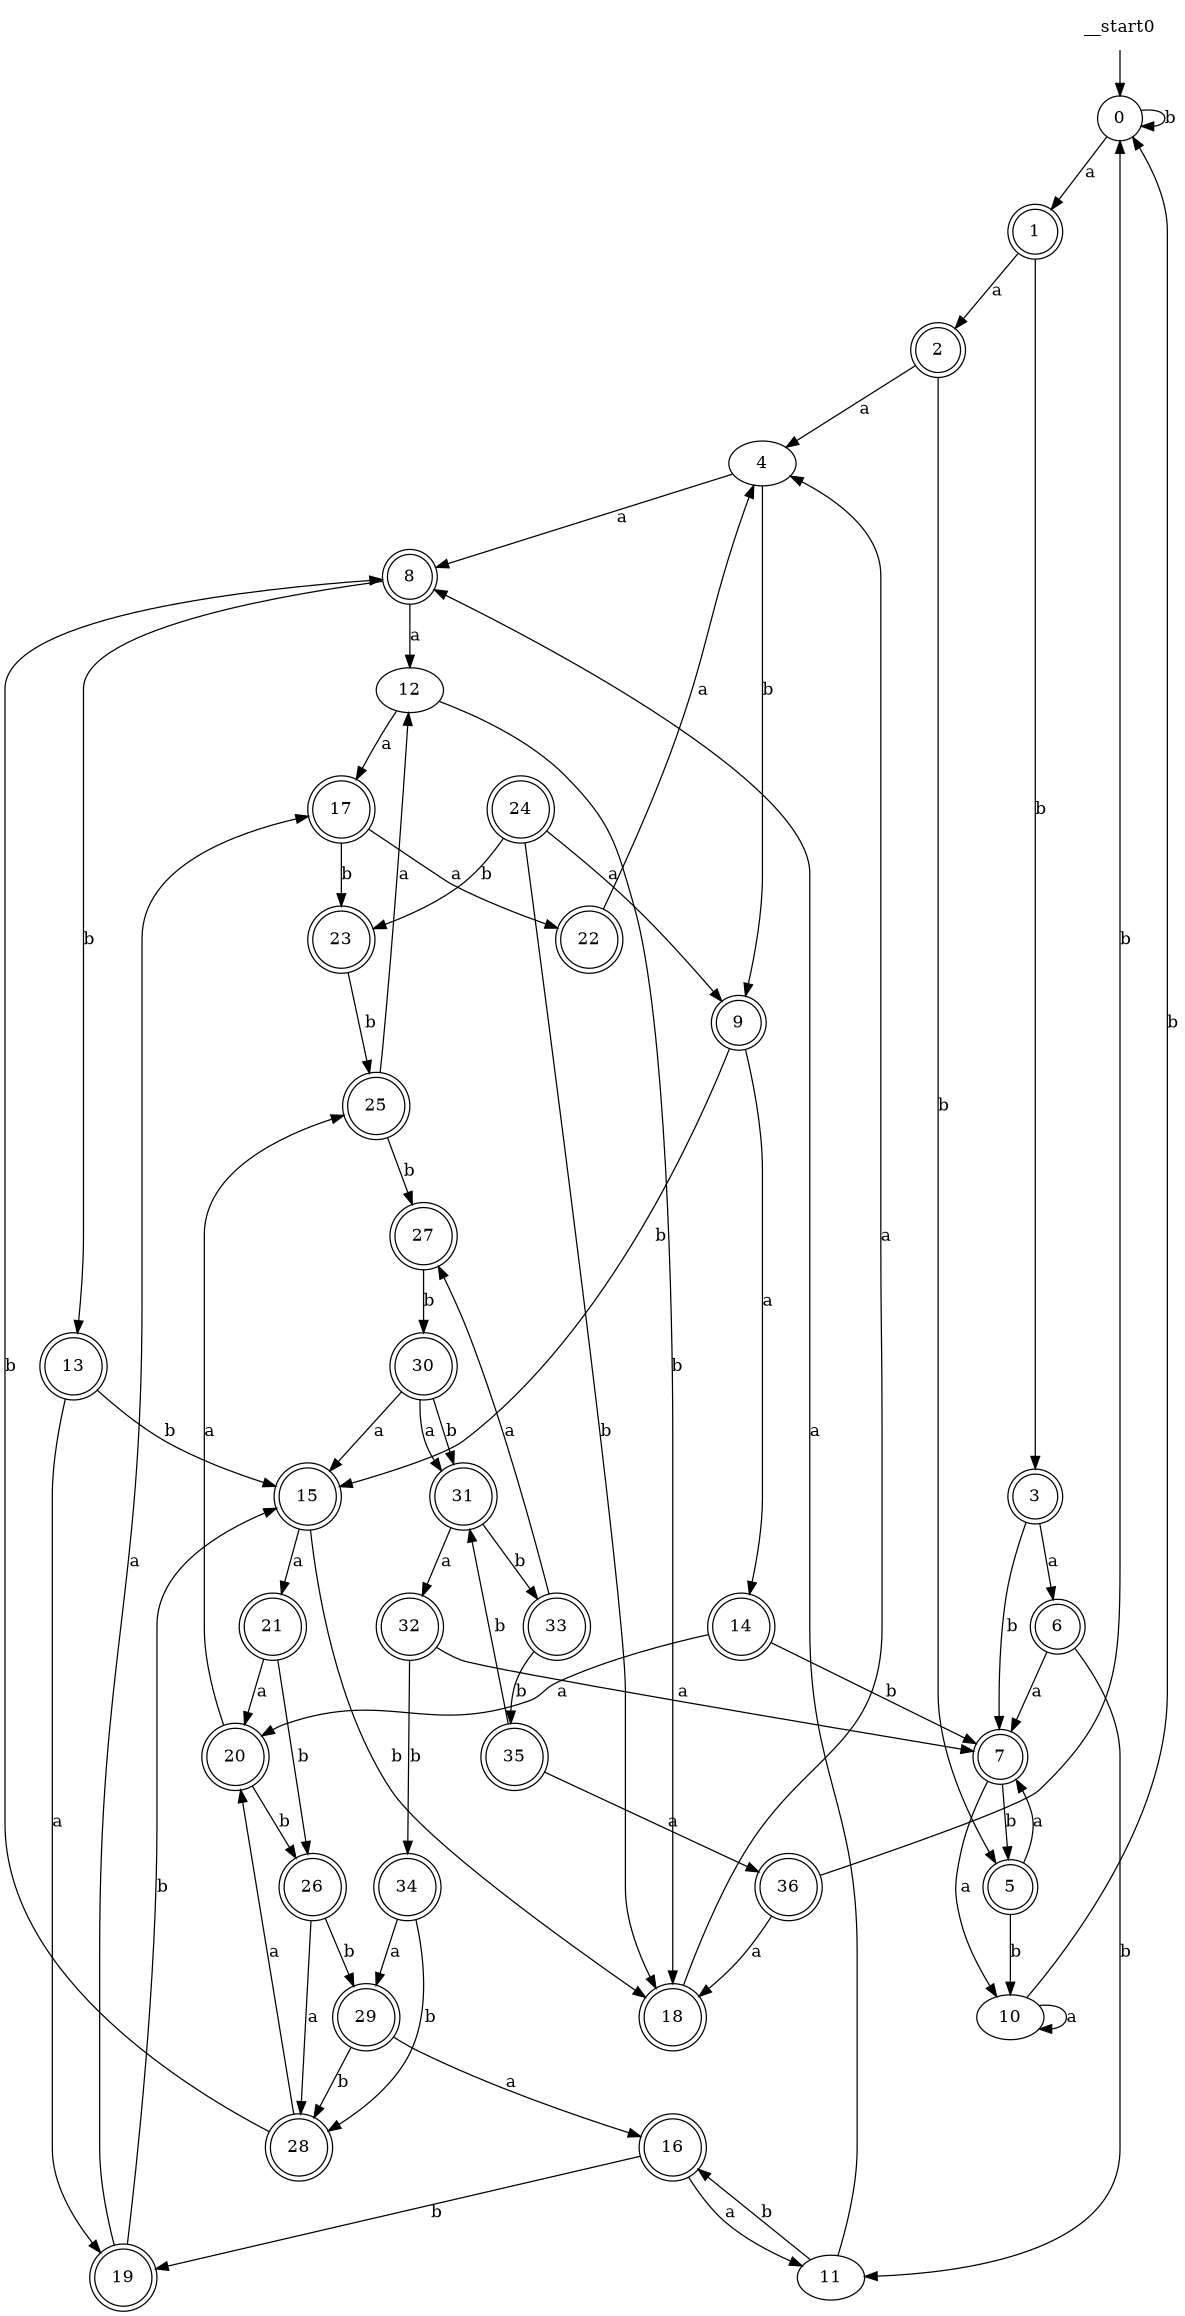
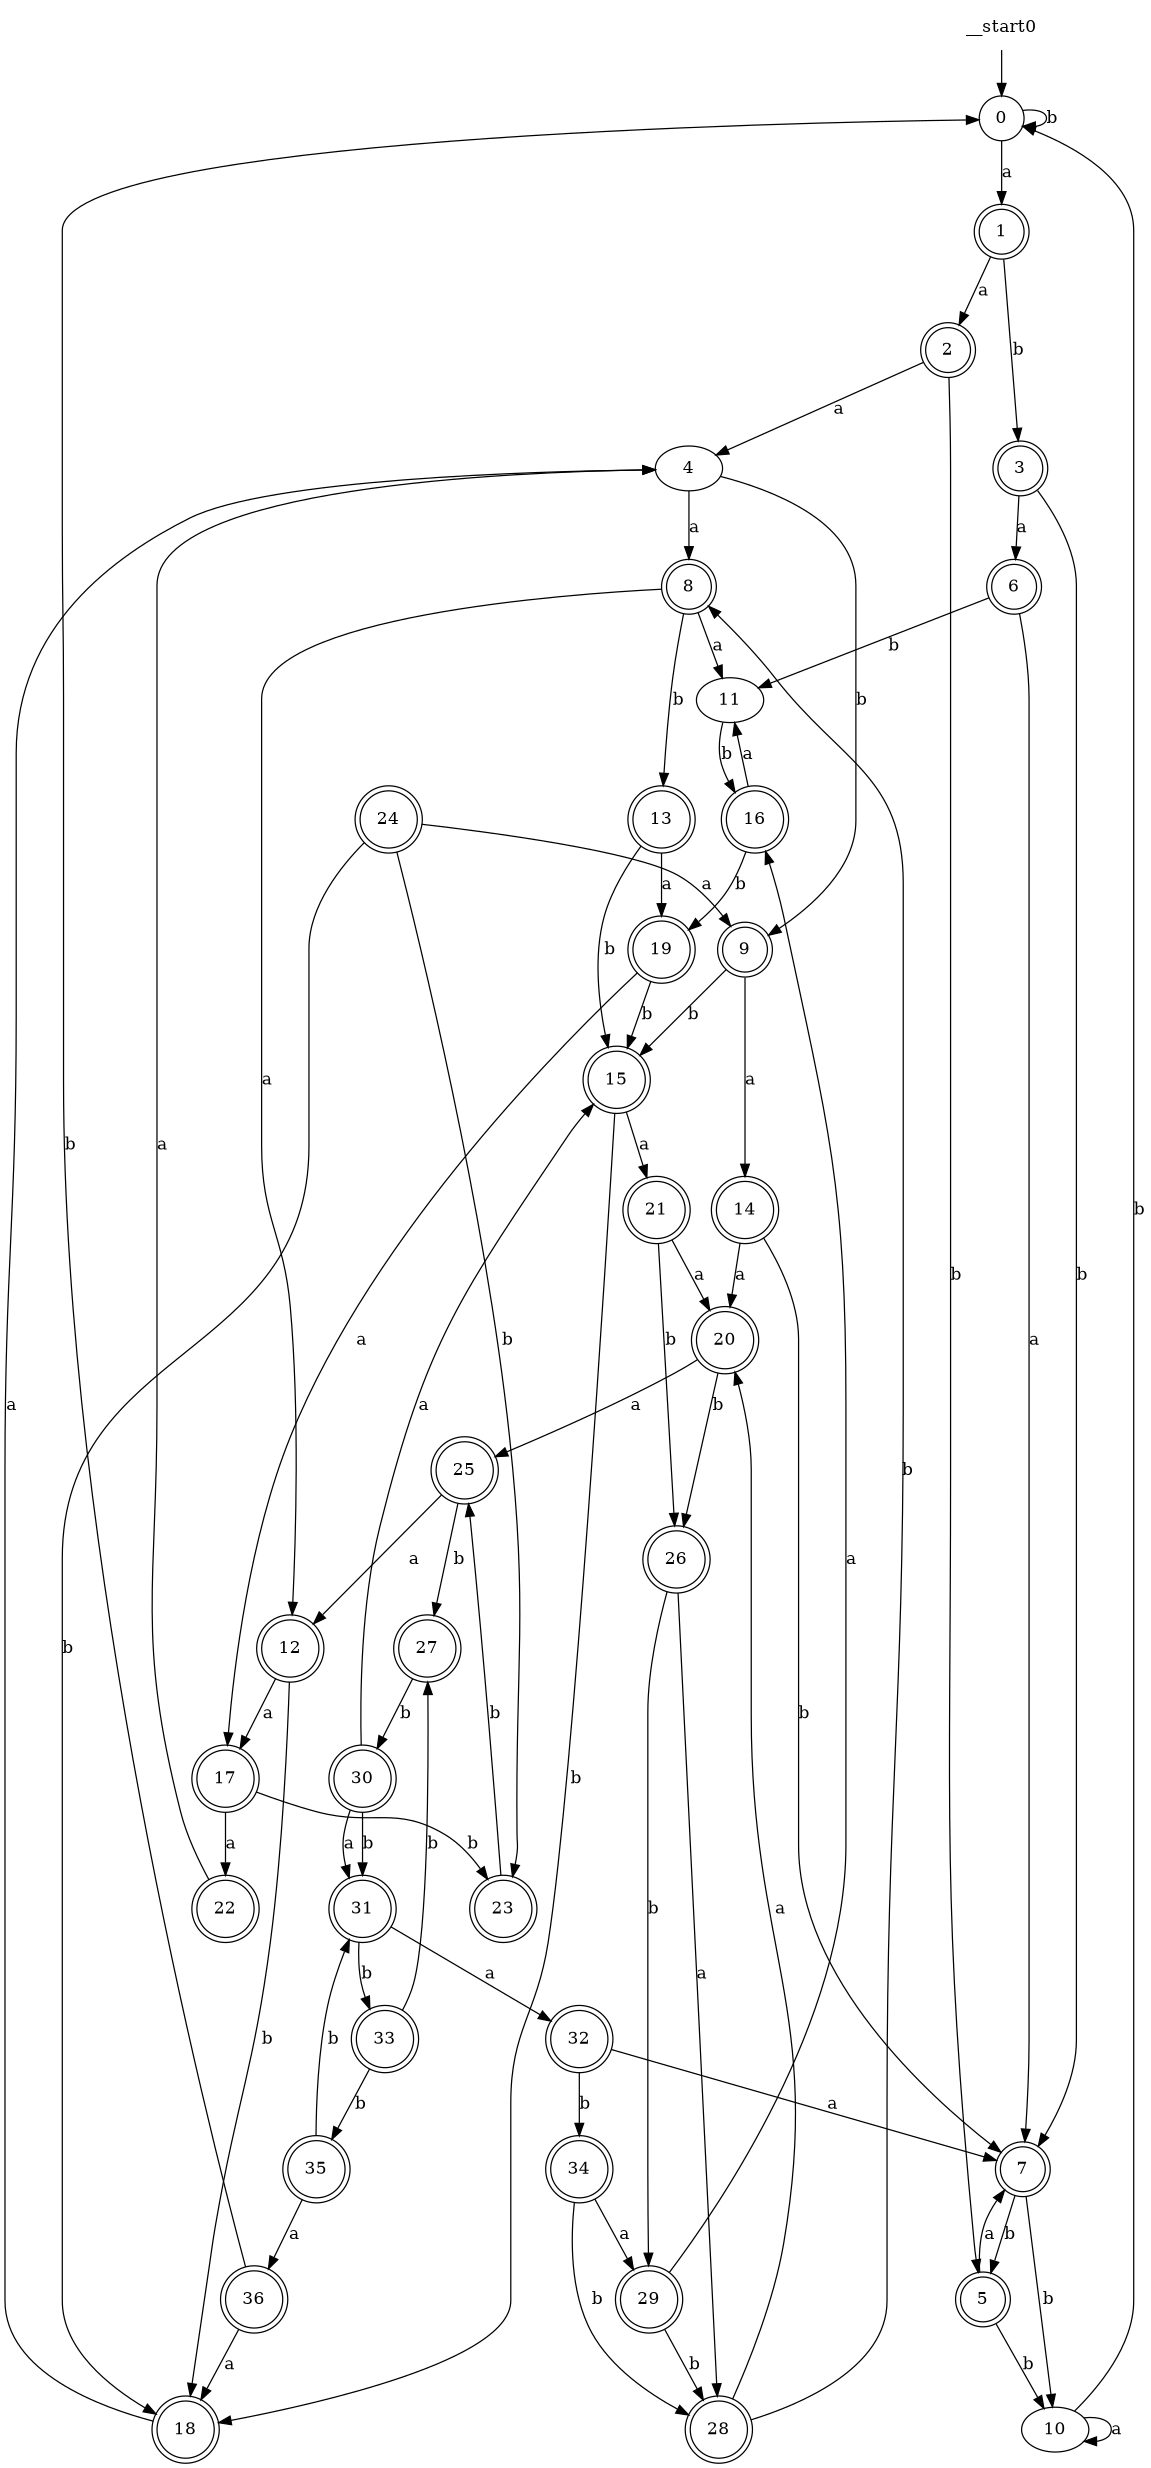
(410, 690) -> (290, 1648)
(810, 1333) -> (708, 639)
(510, 1431) -> (434, 1844)
(966, 1887) -> (1049, 2299)
